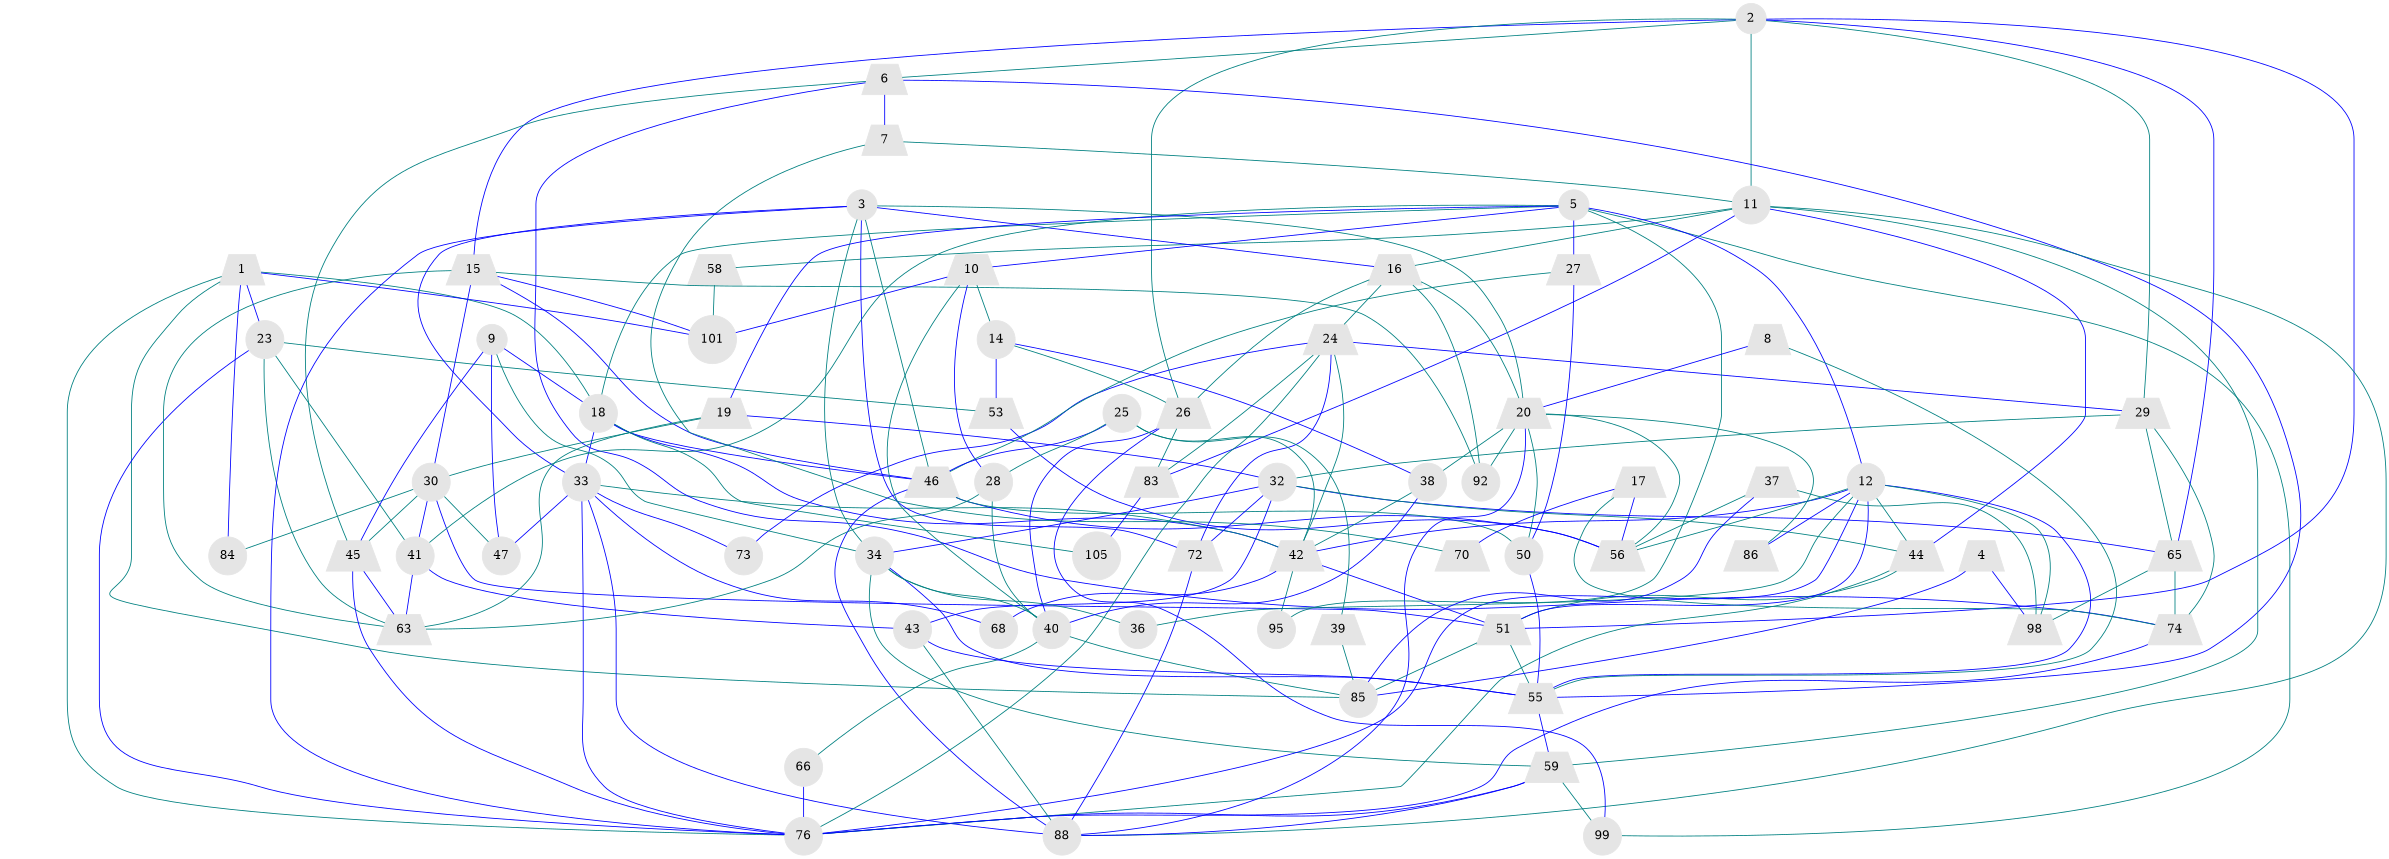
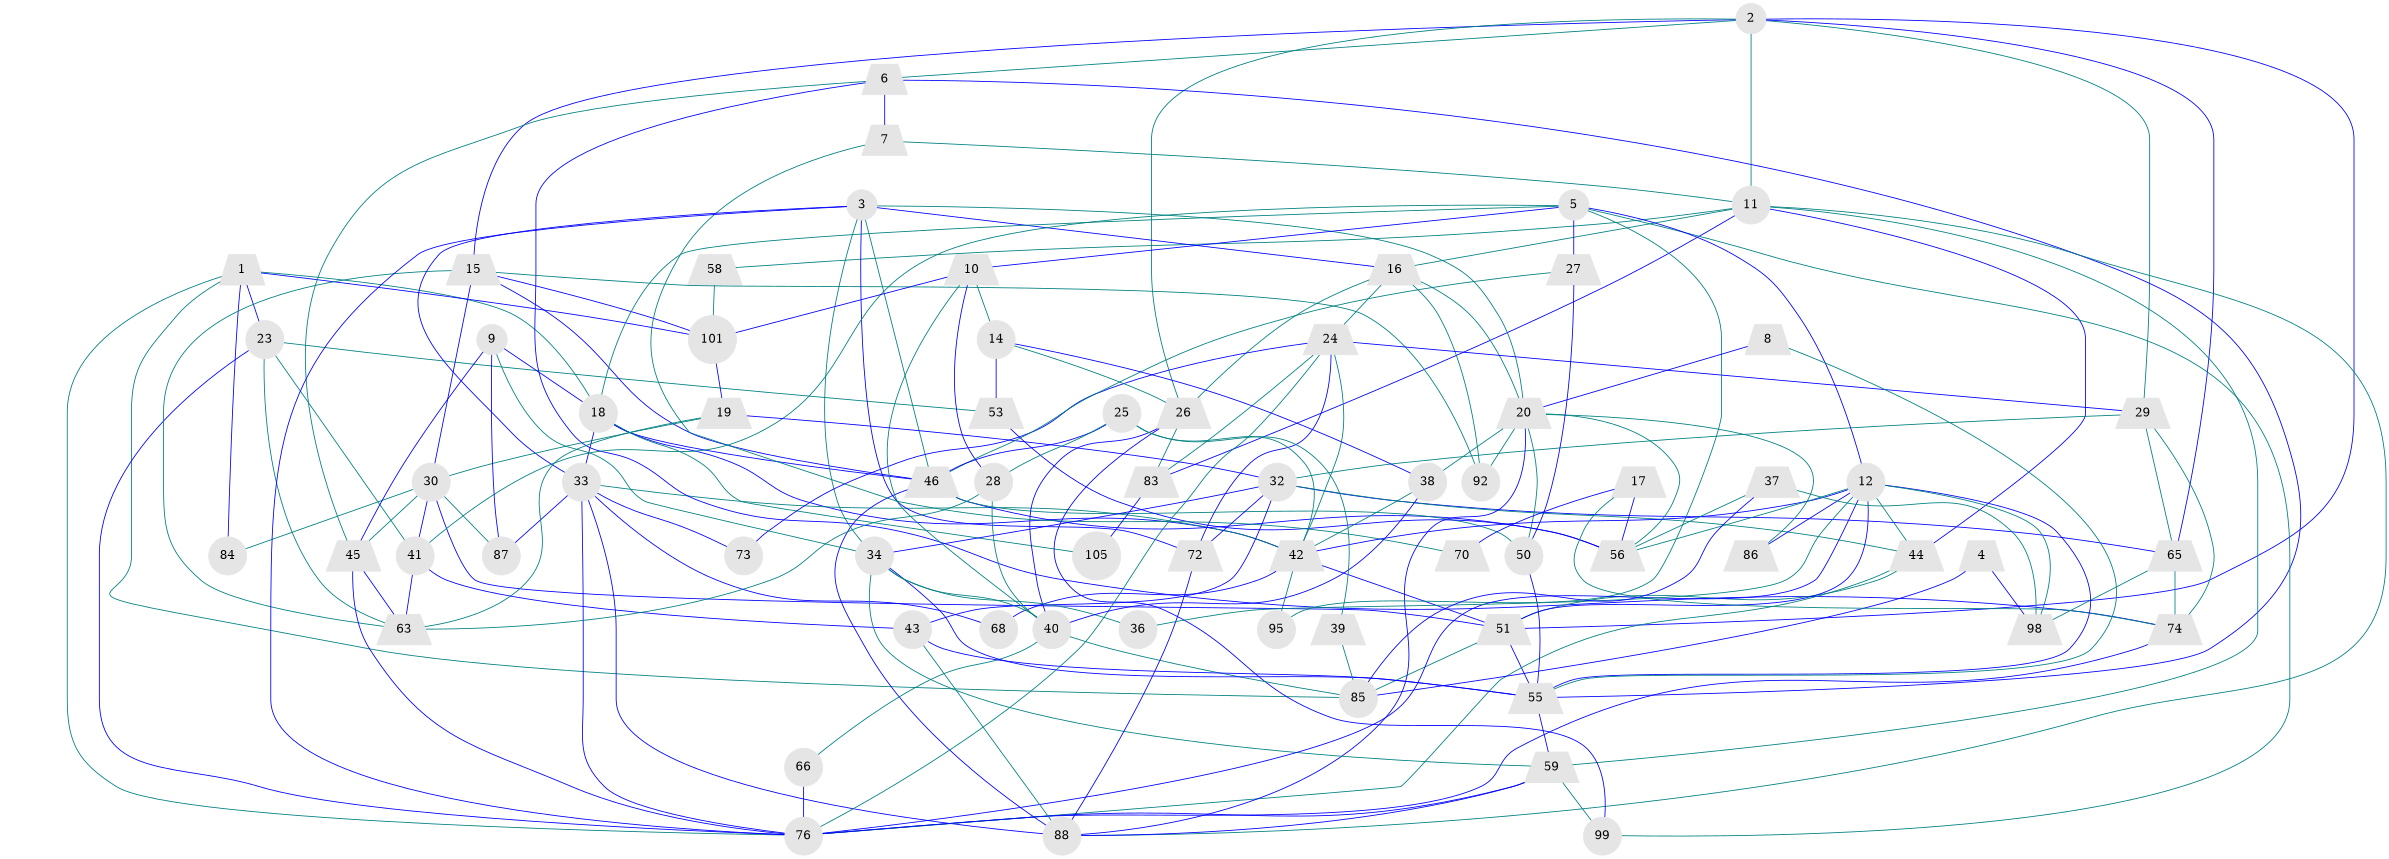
(1102, 220) -> (719, 381)
(501, 556) -> (501, 556)
(1519, 663) -> (1519, 663)
